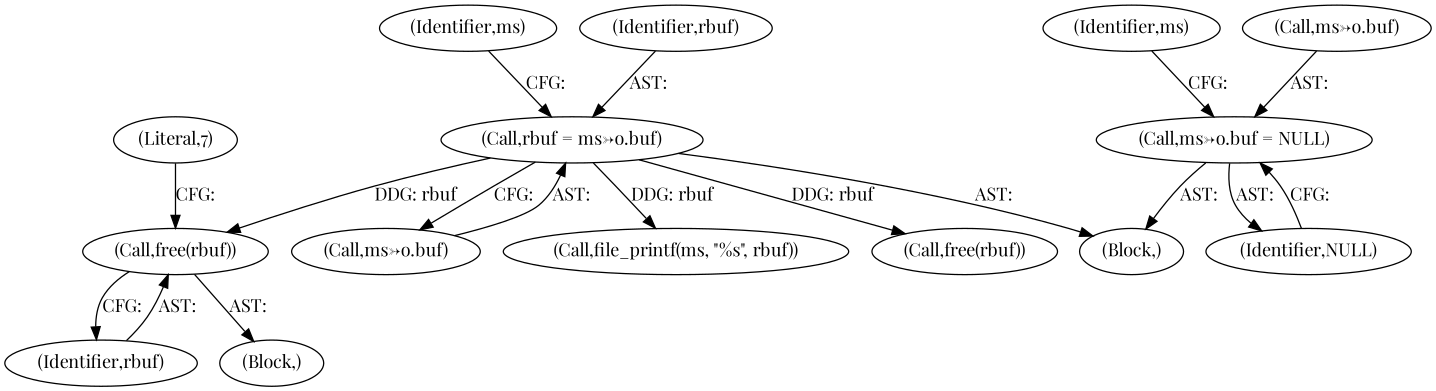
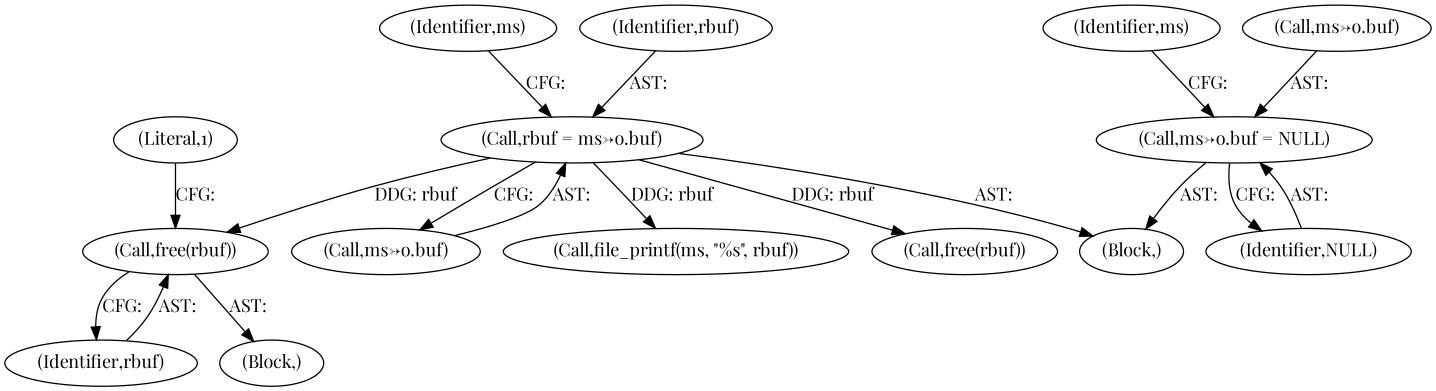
(175, 140) -> (175, 140)
(1258, 196) -> (1258, 196)
(1312, 196) -> (1312, 196)
